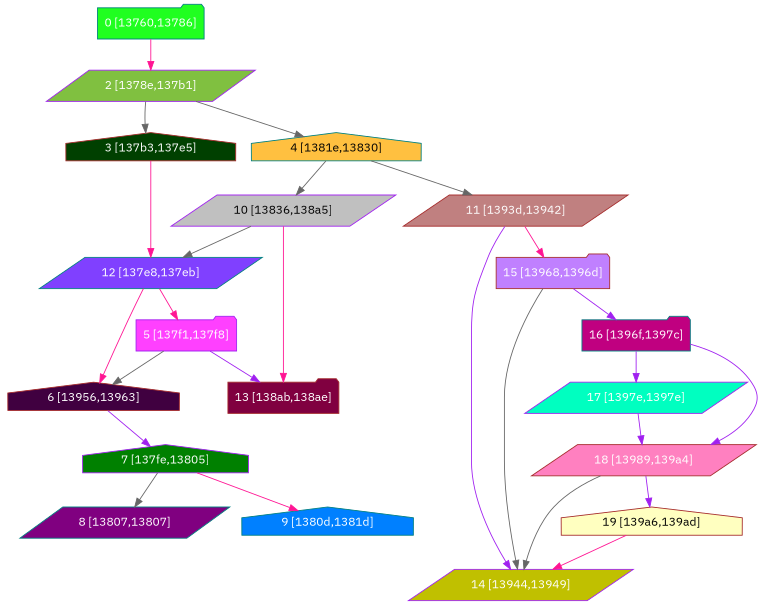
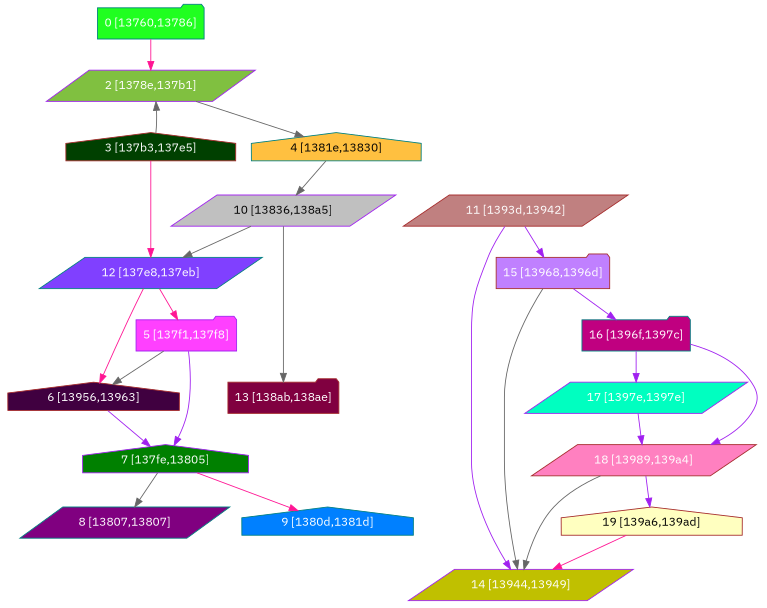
(145, 113) -> (157, 122)
(417, 176) -> none
(532, 238) -> (532, 238)
(283, 300) -> (283, 300)
(231, 364) -> (190, 395)
